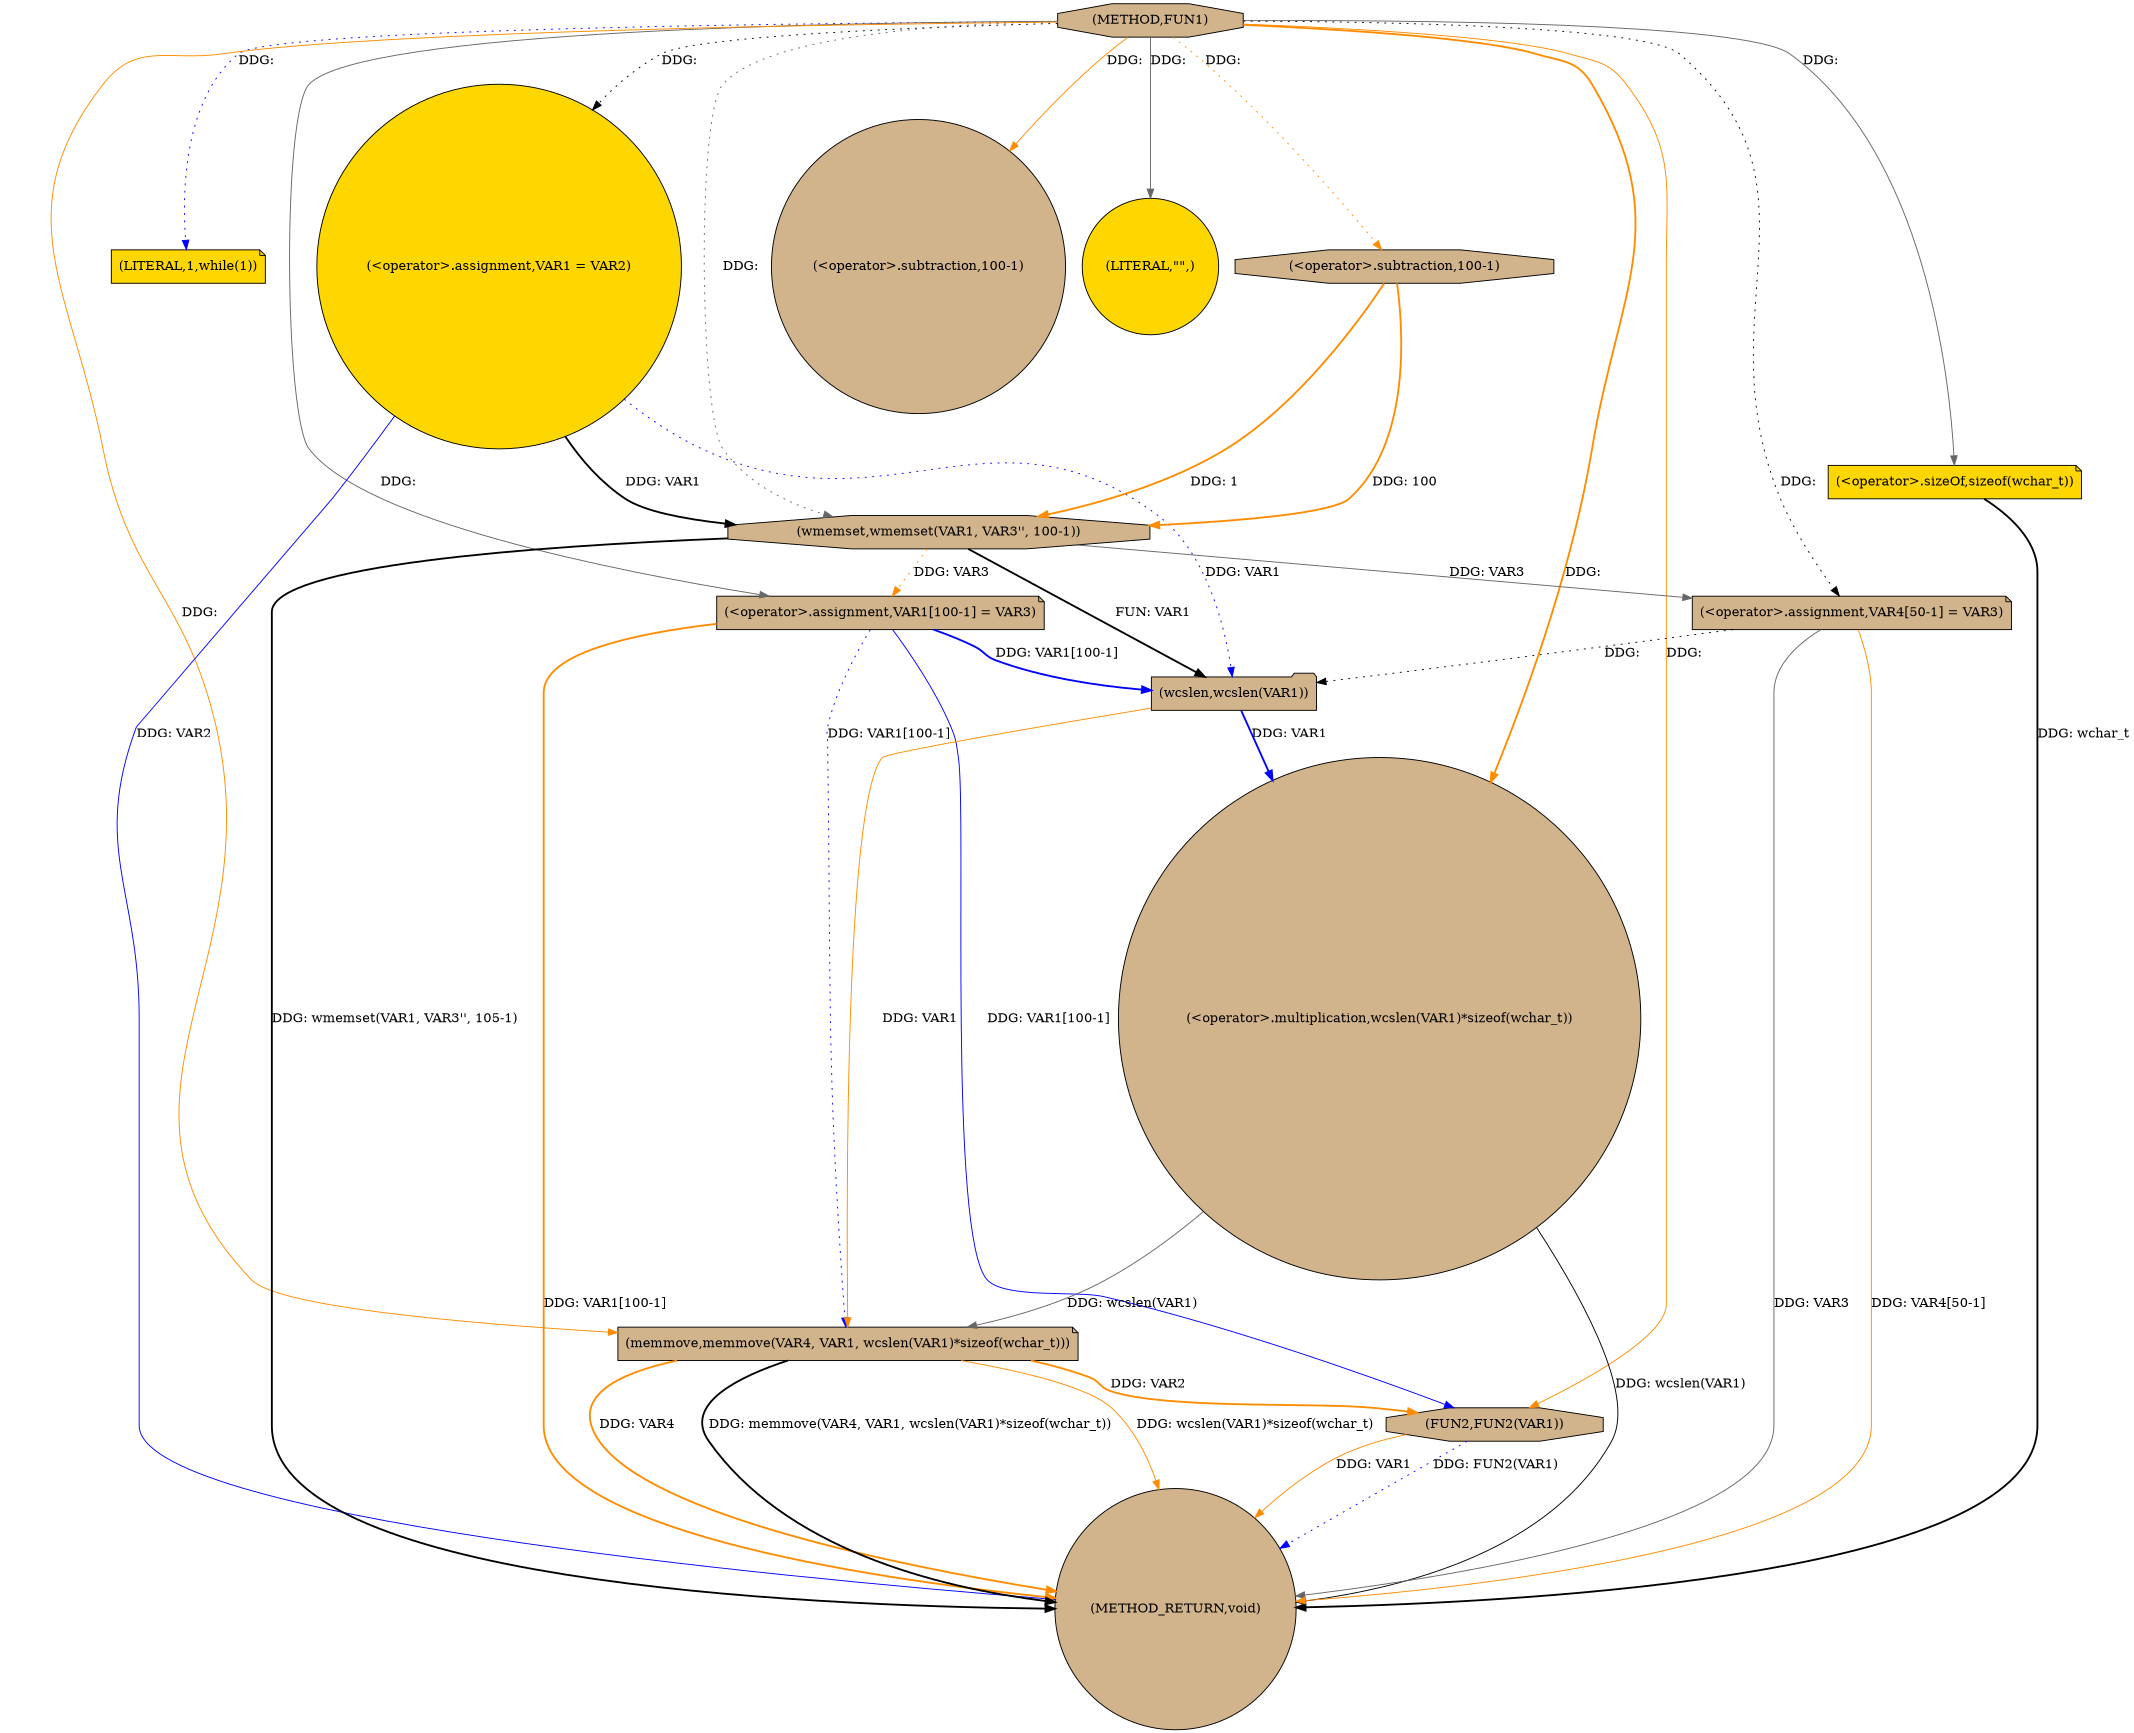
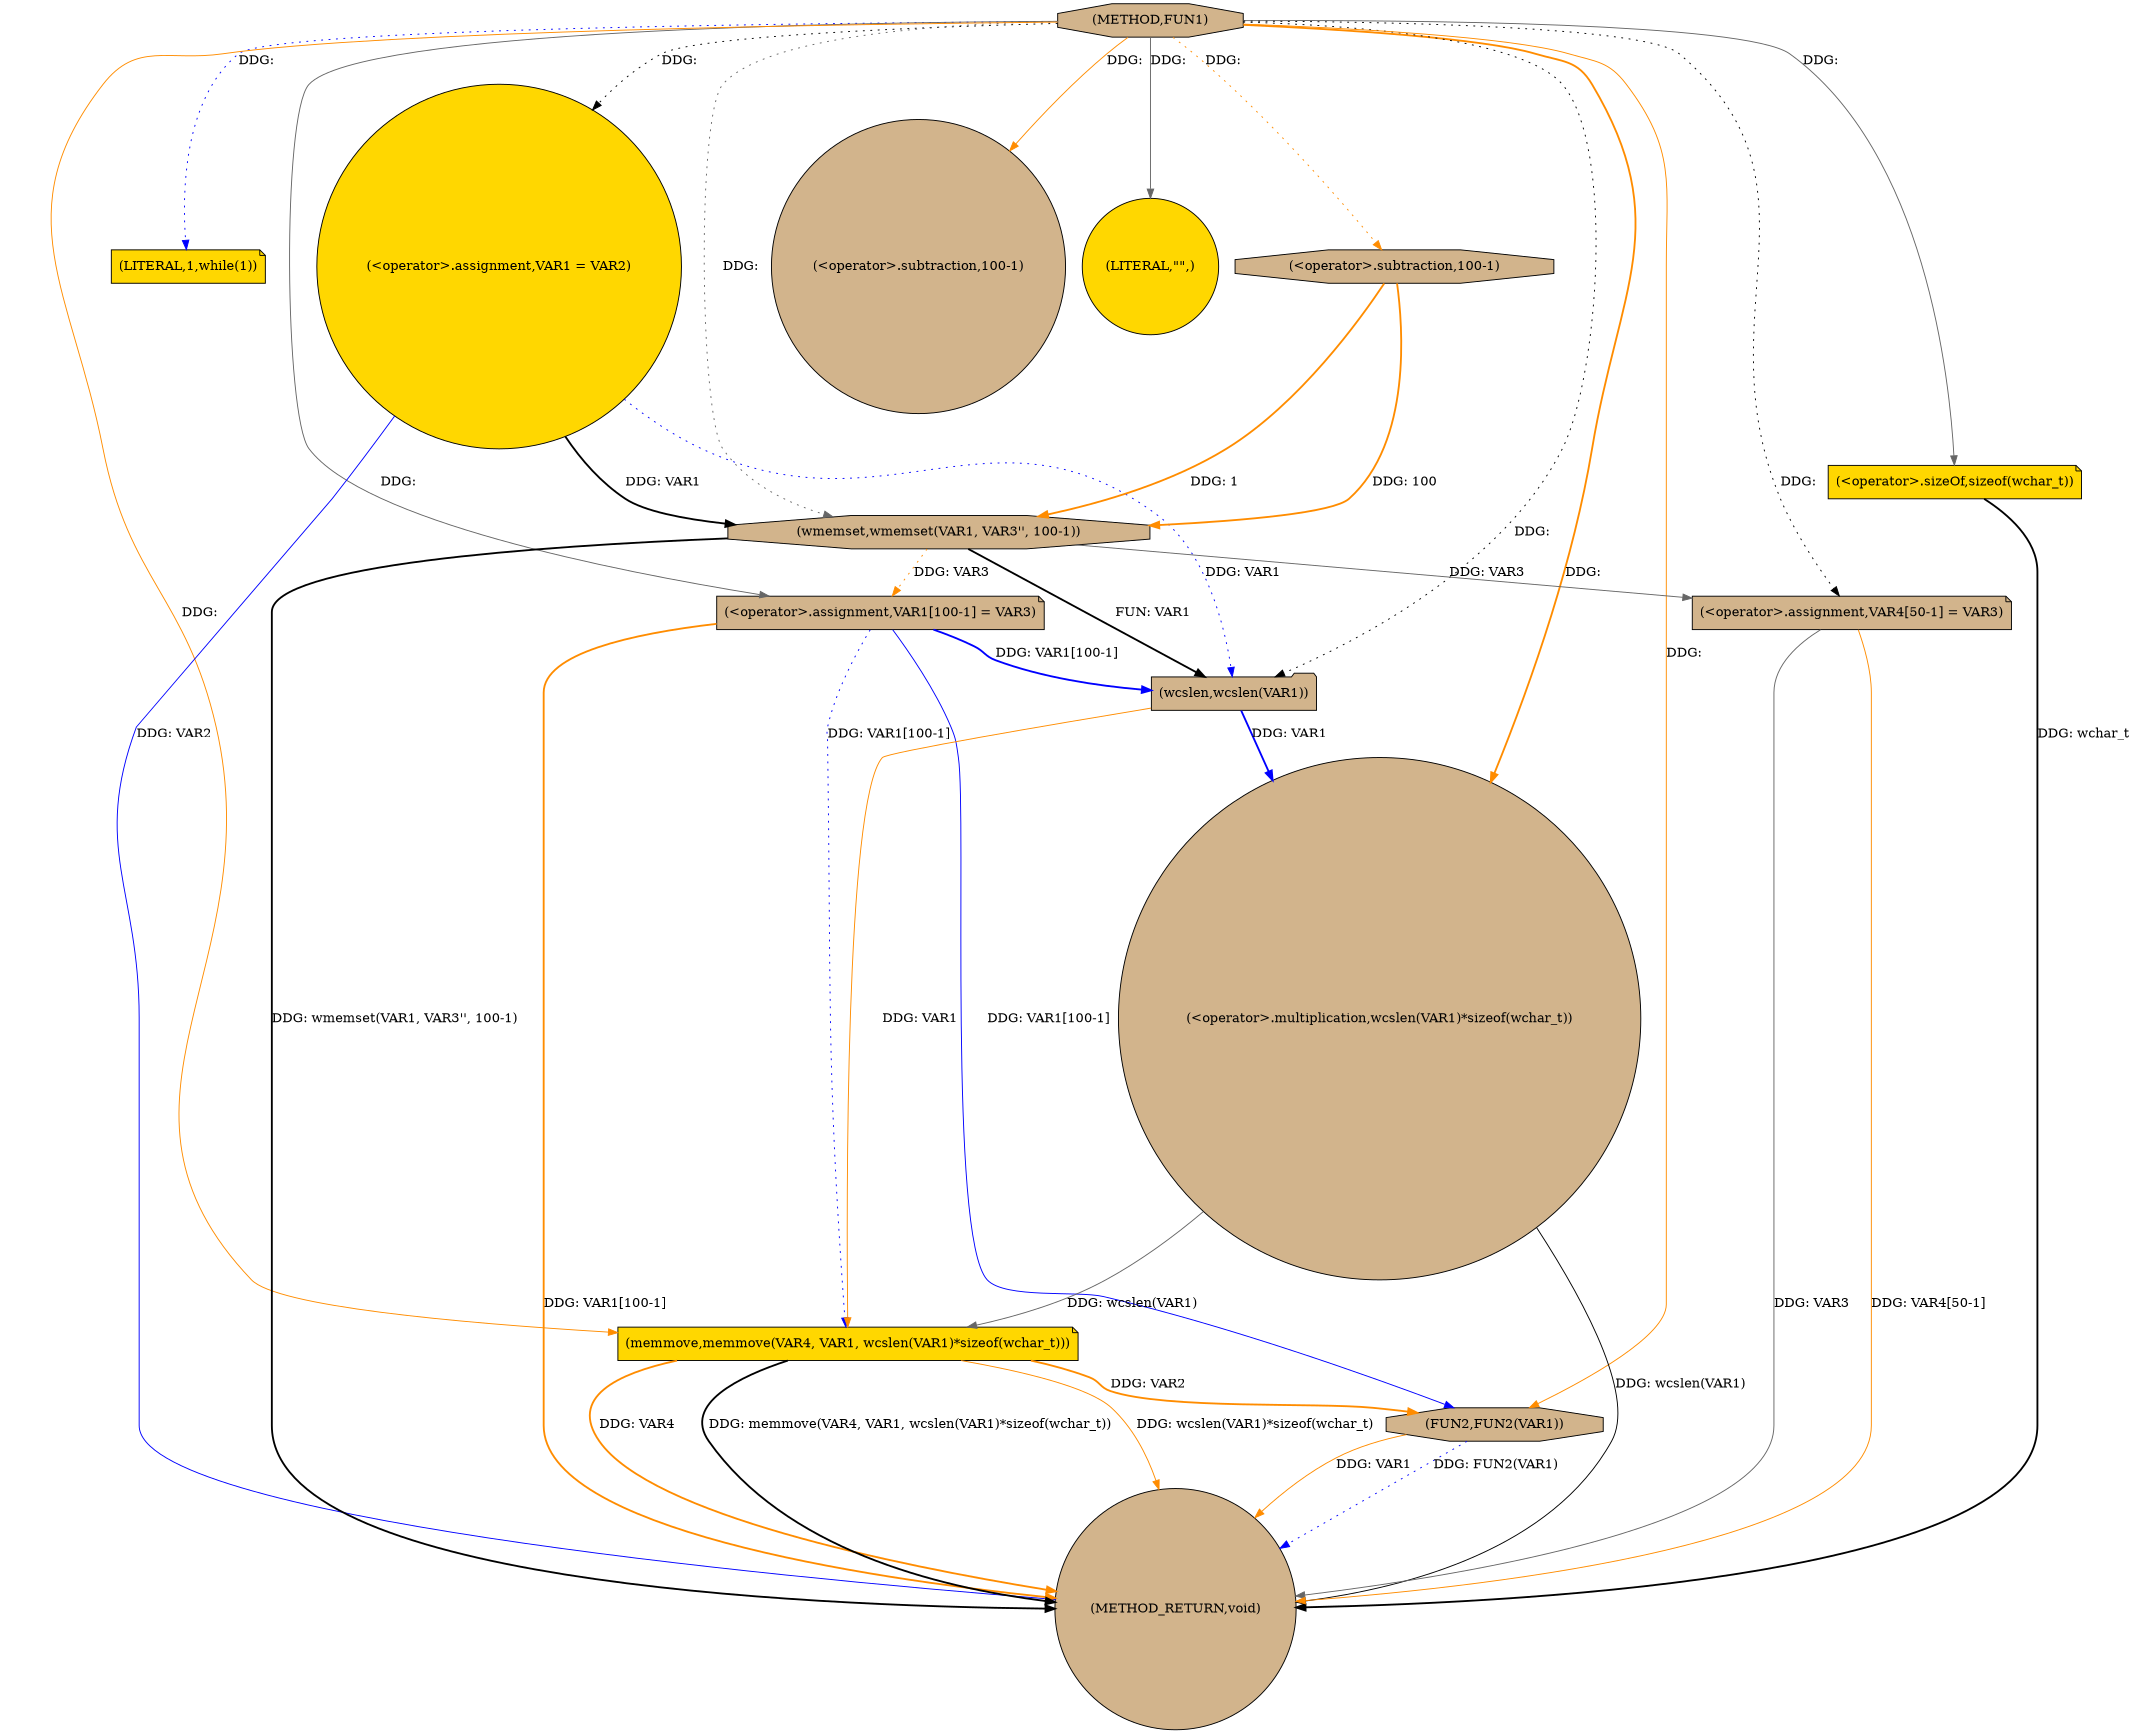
(1530, 656) -> (1594, 283)
(395, 1019) -> (395, 1019)
(848, 1344) -> (848, 1344)
